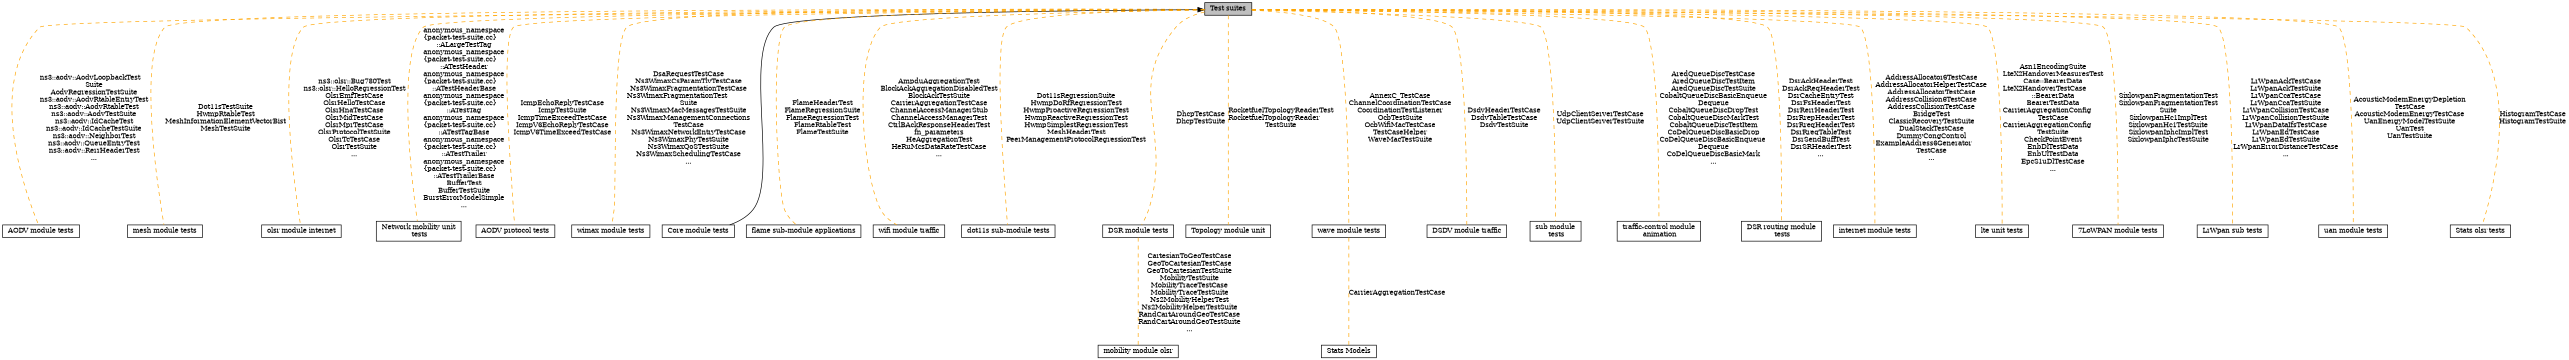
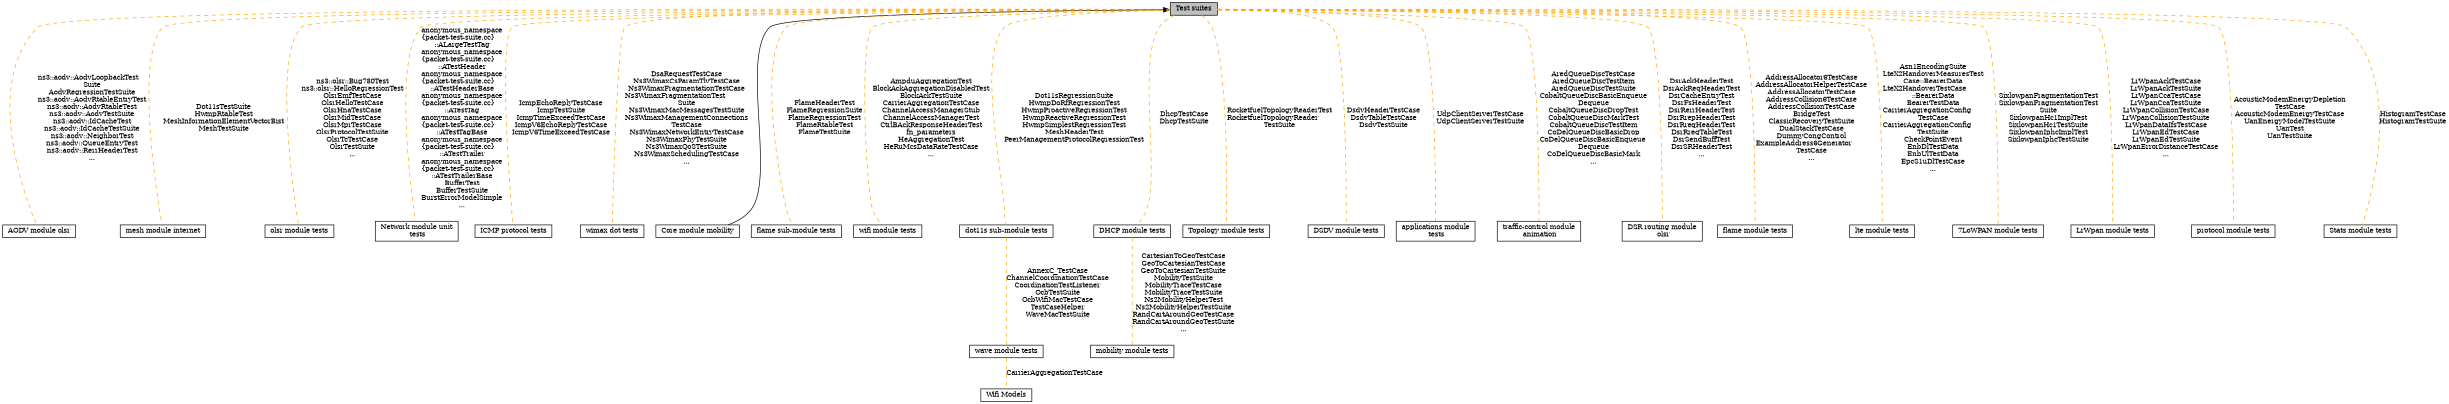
(1344, 83) -> (1006, 291)
(41, 231) -> (39, 231)
(165, 231) -> (163, 231)
(301, 231) -> (299, 231)
(419, 231) -> (417, 231)
(515, 231) -> (513, 231)
(611, 231) -> (612, 231)
(698, 231) -> (698, 231)
(804, 231) -> (796, 231)
(909, 231) -> (888, 231)
(1138, 231) -> (1132, 231)
(1228, 231) -> (1226, 231)
(1467, 231) -> (1346, 231)
(1556, 231) -> (1436, 231)
(1781, 231) -> (1662, 231)
(1875, 231) -> (1755, 231)
(2002, 231) -> (1882, 231)
(2233, 231) -> (2113, 231)
(2353, 231) -> (2233, 231)
(2480, 231) -> (2360, 231)
(1138, 351) -> (1132, 351)
(1349, 351) -> (1006, 395)
